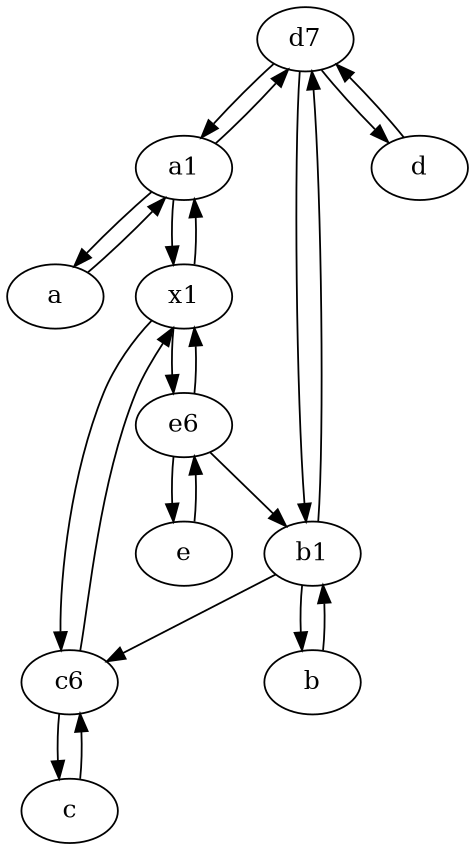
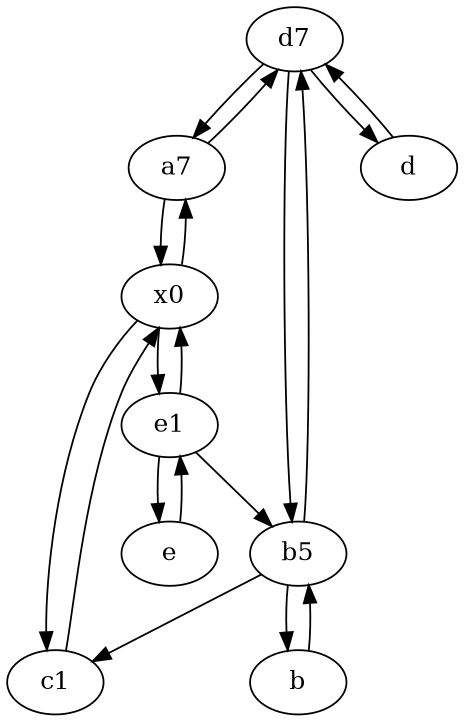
(184, 168) -> (177, 168)
(55, 296) -> none
(184, 296) -> (170, 296)
(184, 425) -> (170, 425)
(313, 554) -> (298, 554)
(70, 682) -> (55, 682)
(70, 811) -> none
